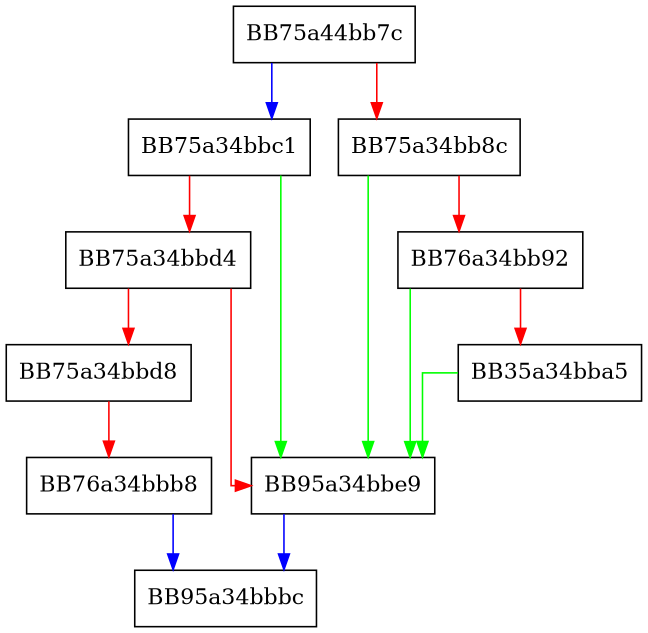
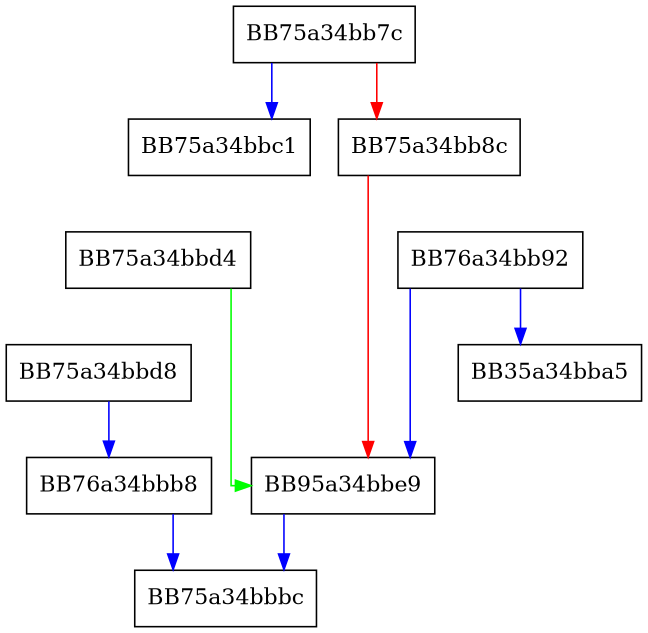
(324, 34) -> (324, 34)
(190, 196) -> none
(459, 196) -> none
(128, 308) -> none
(521, 308) -> (521, 308)
(281, 309) -> none
(368, 309) -> (368, 309)
(410, 365) -> (410, 365)
(231, 389) -> (231, 389)
(422, 389) -> none
(109, 421) -> (109, 421)
(226, 598) -> (226, 598)
